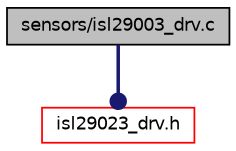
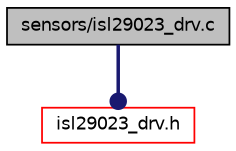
(118, 26) -> (118, 26)
